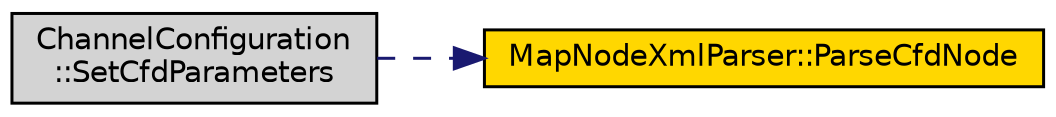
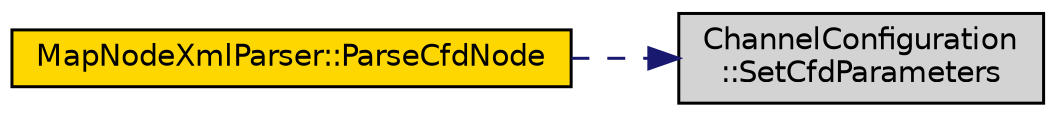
(415, 58) -> (610, 58)
